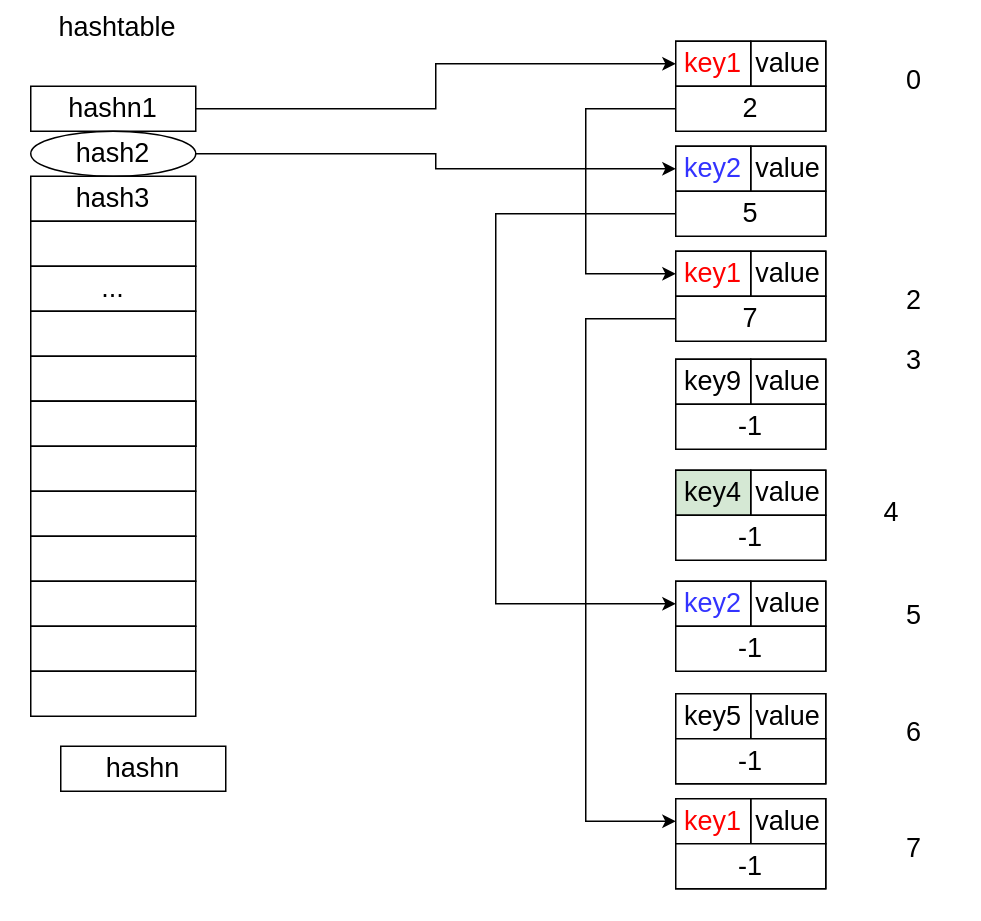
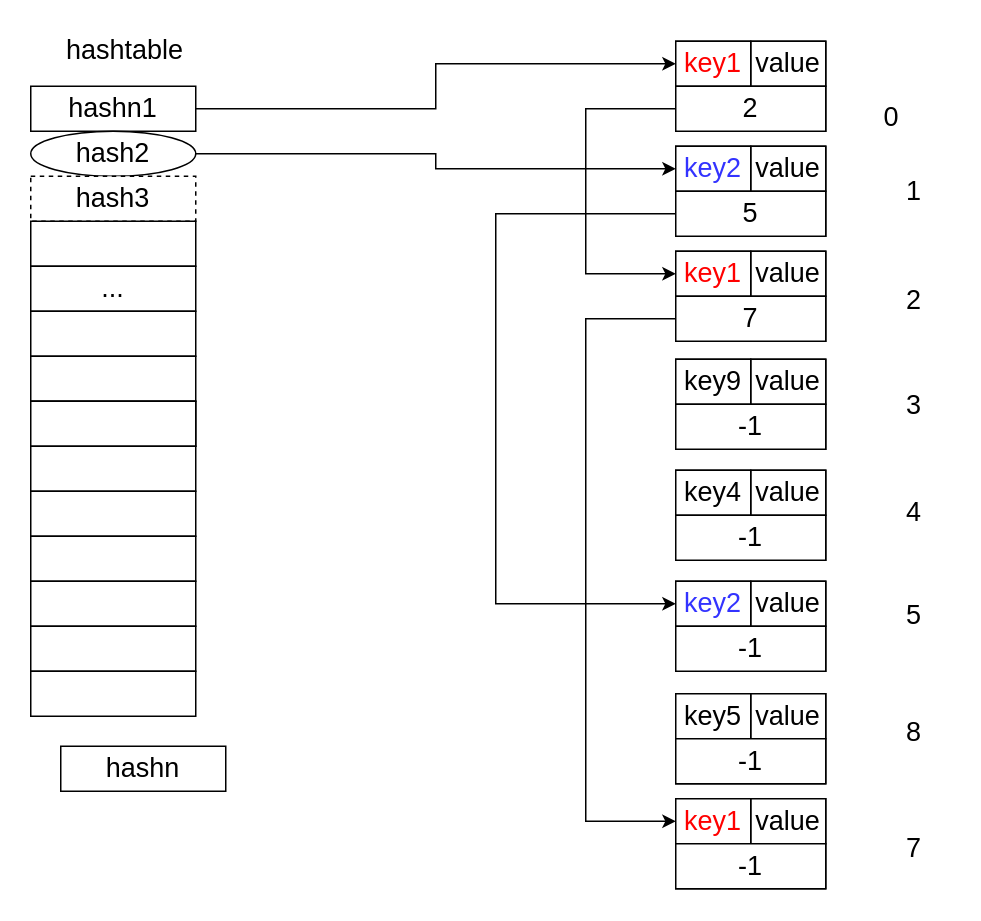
(124, 23) -> (131, 46)
(926, 76) -> (904, 113)
none -> (926, 186)
(113, 199) -> (113, 199)
(926, 356) -> (926, 401)
(713, 493) -> (713, 493)
(904, 508) -> (926, 508)
(914, 734) -> (914, 734)
